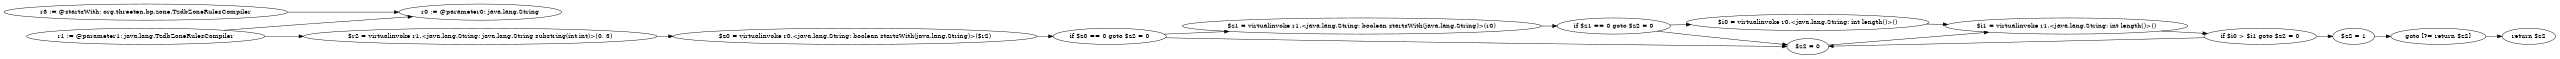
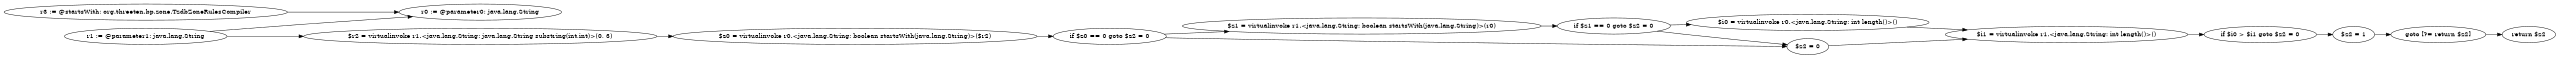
(146, 36) -> (146, 36)
(2019, 42) -> none
